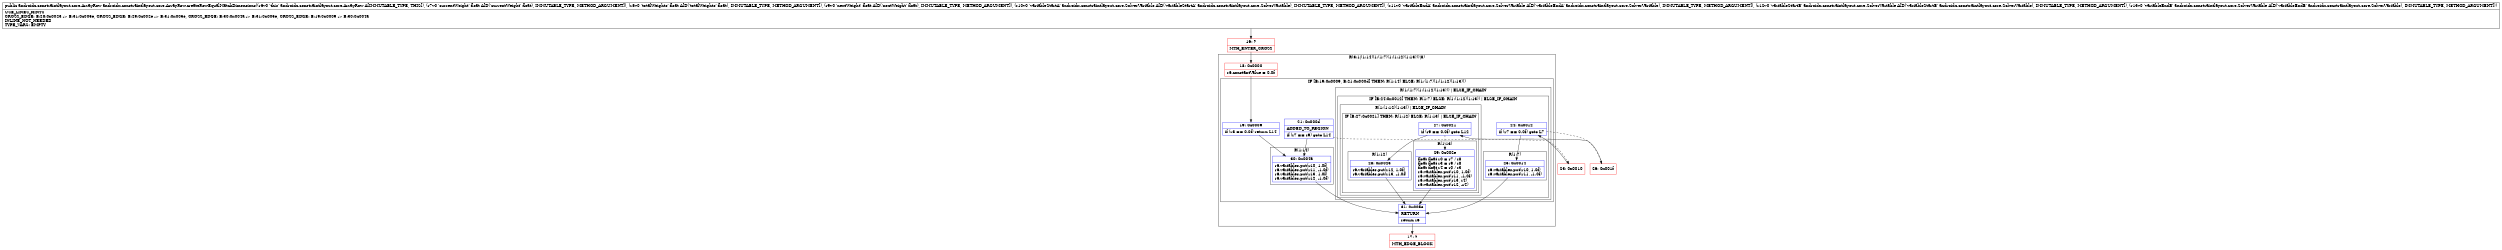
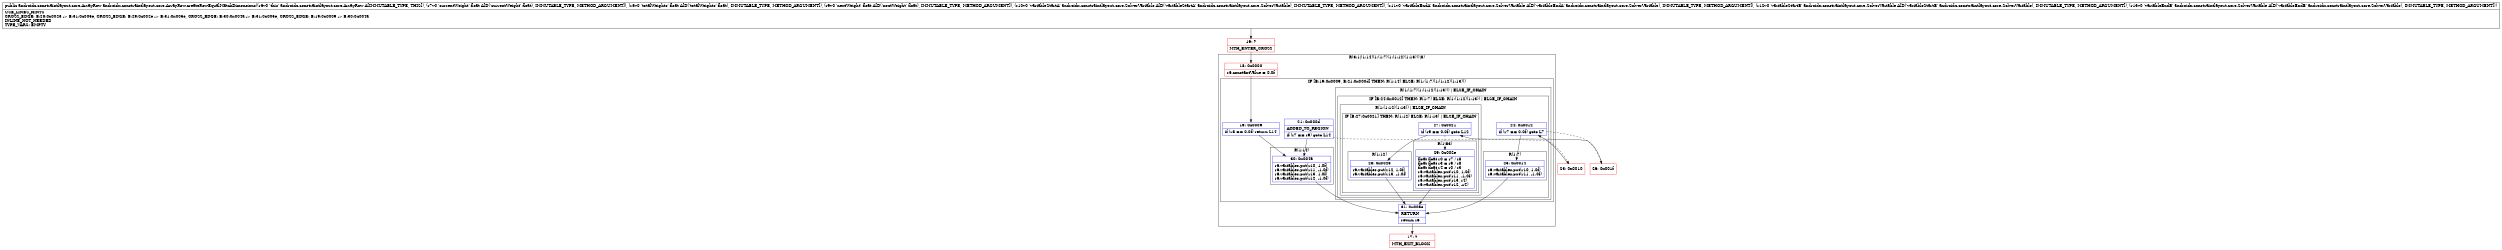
(1445, 144) -> (1445, 144)
(1412, 244) -> (1411, 244)
